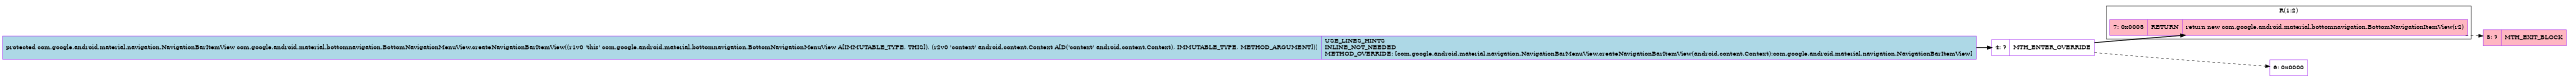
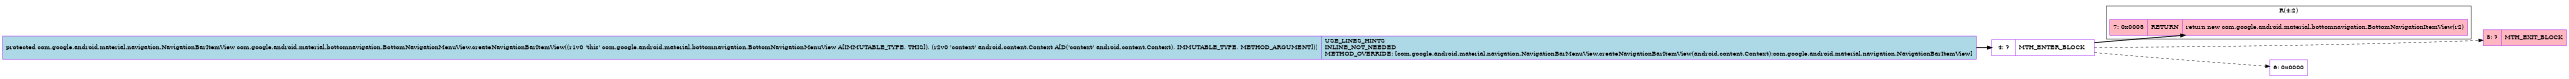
(2289, 11) -> (2289, 11)
(2474, 36) -> (2287, 45)
(2052, 47) -> (2052, 47)
